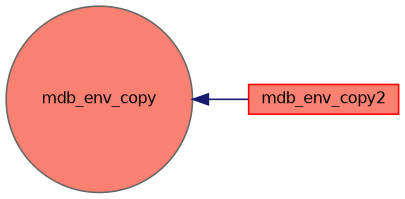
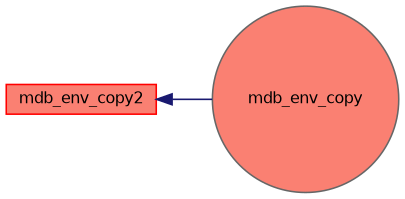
(228, 99) -> (192, 99)
